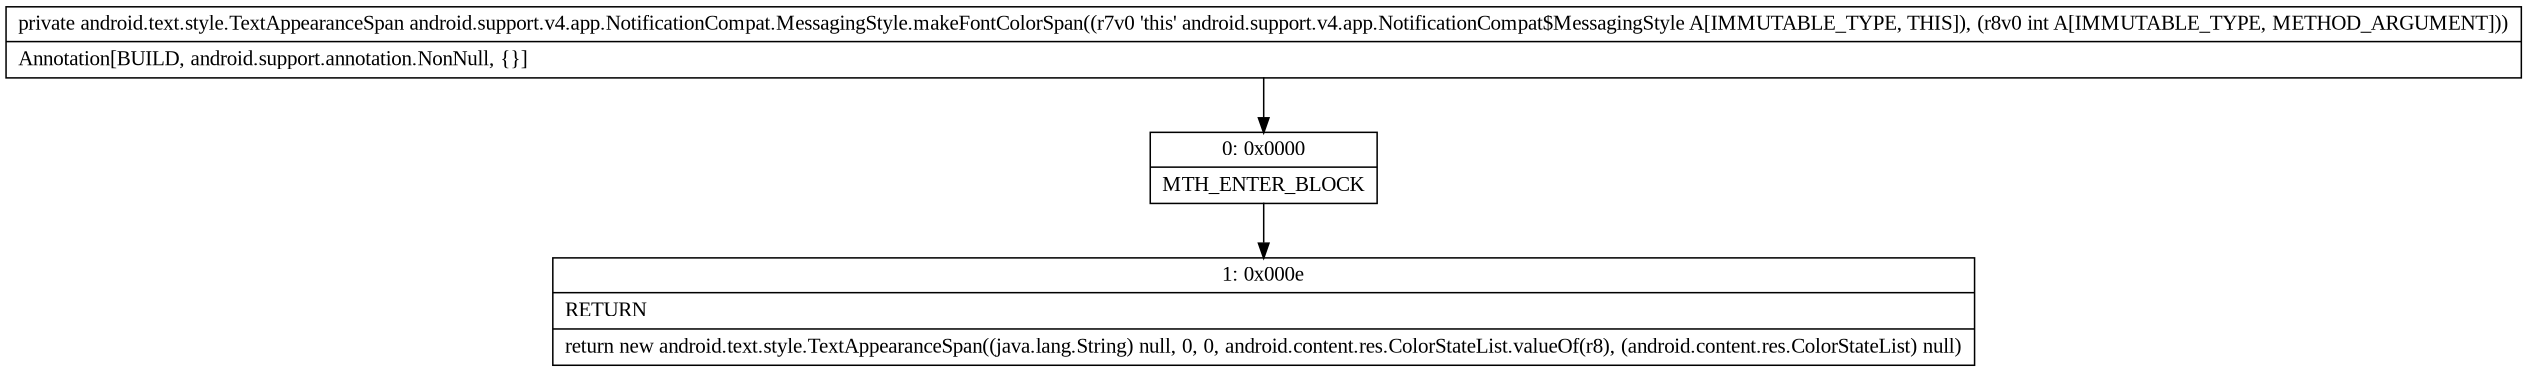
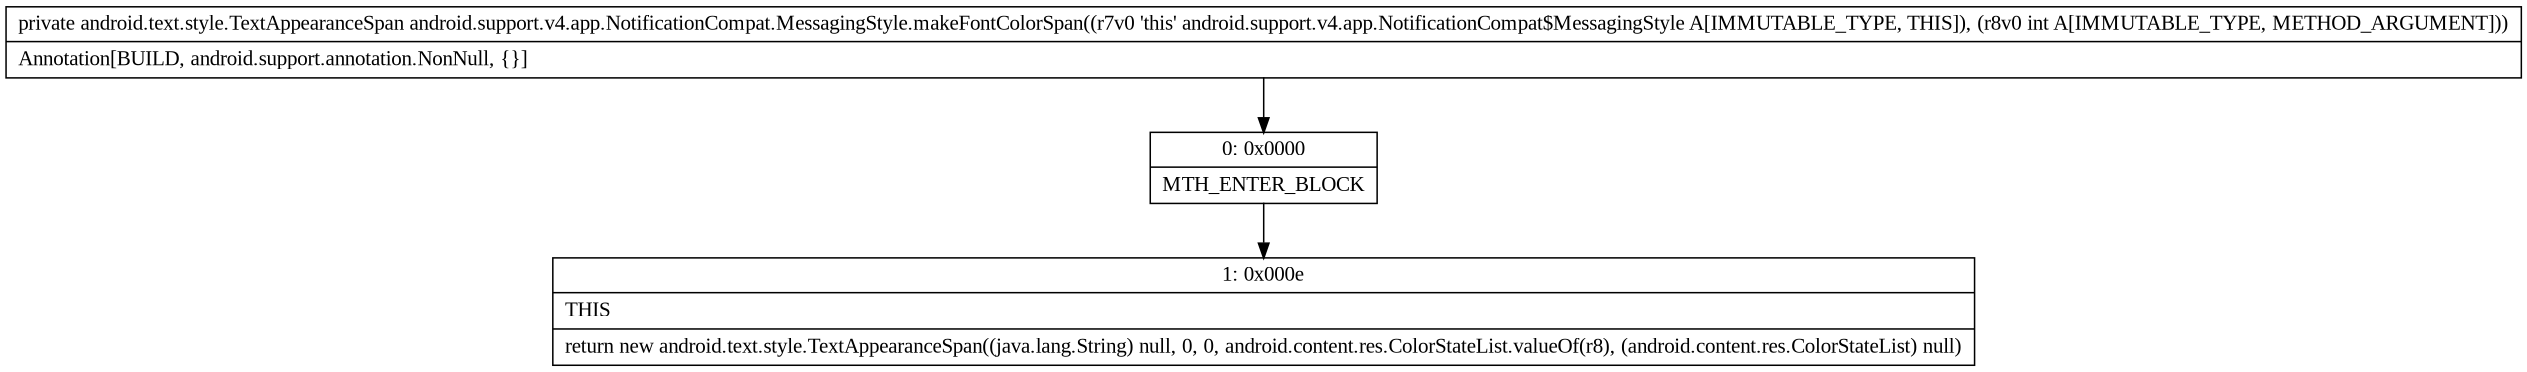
(607, 310) -> (588, 310)
